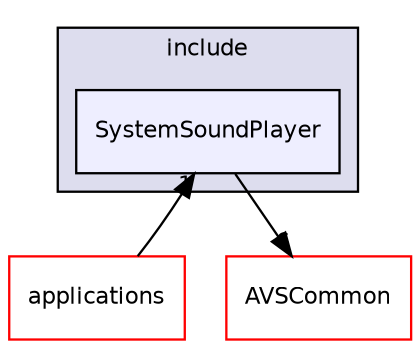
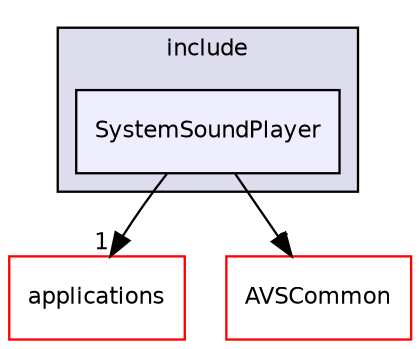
(161, 226) -> (143, 206)
